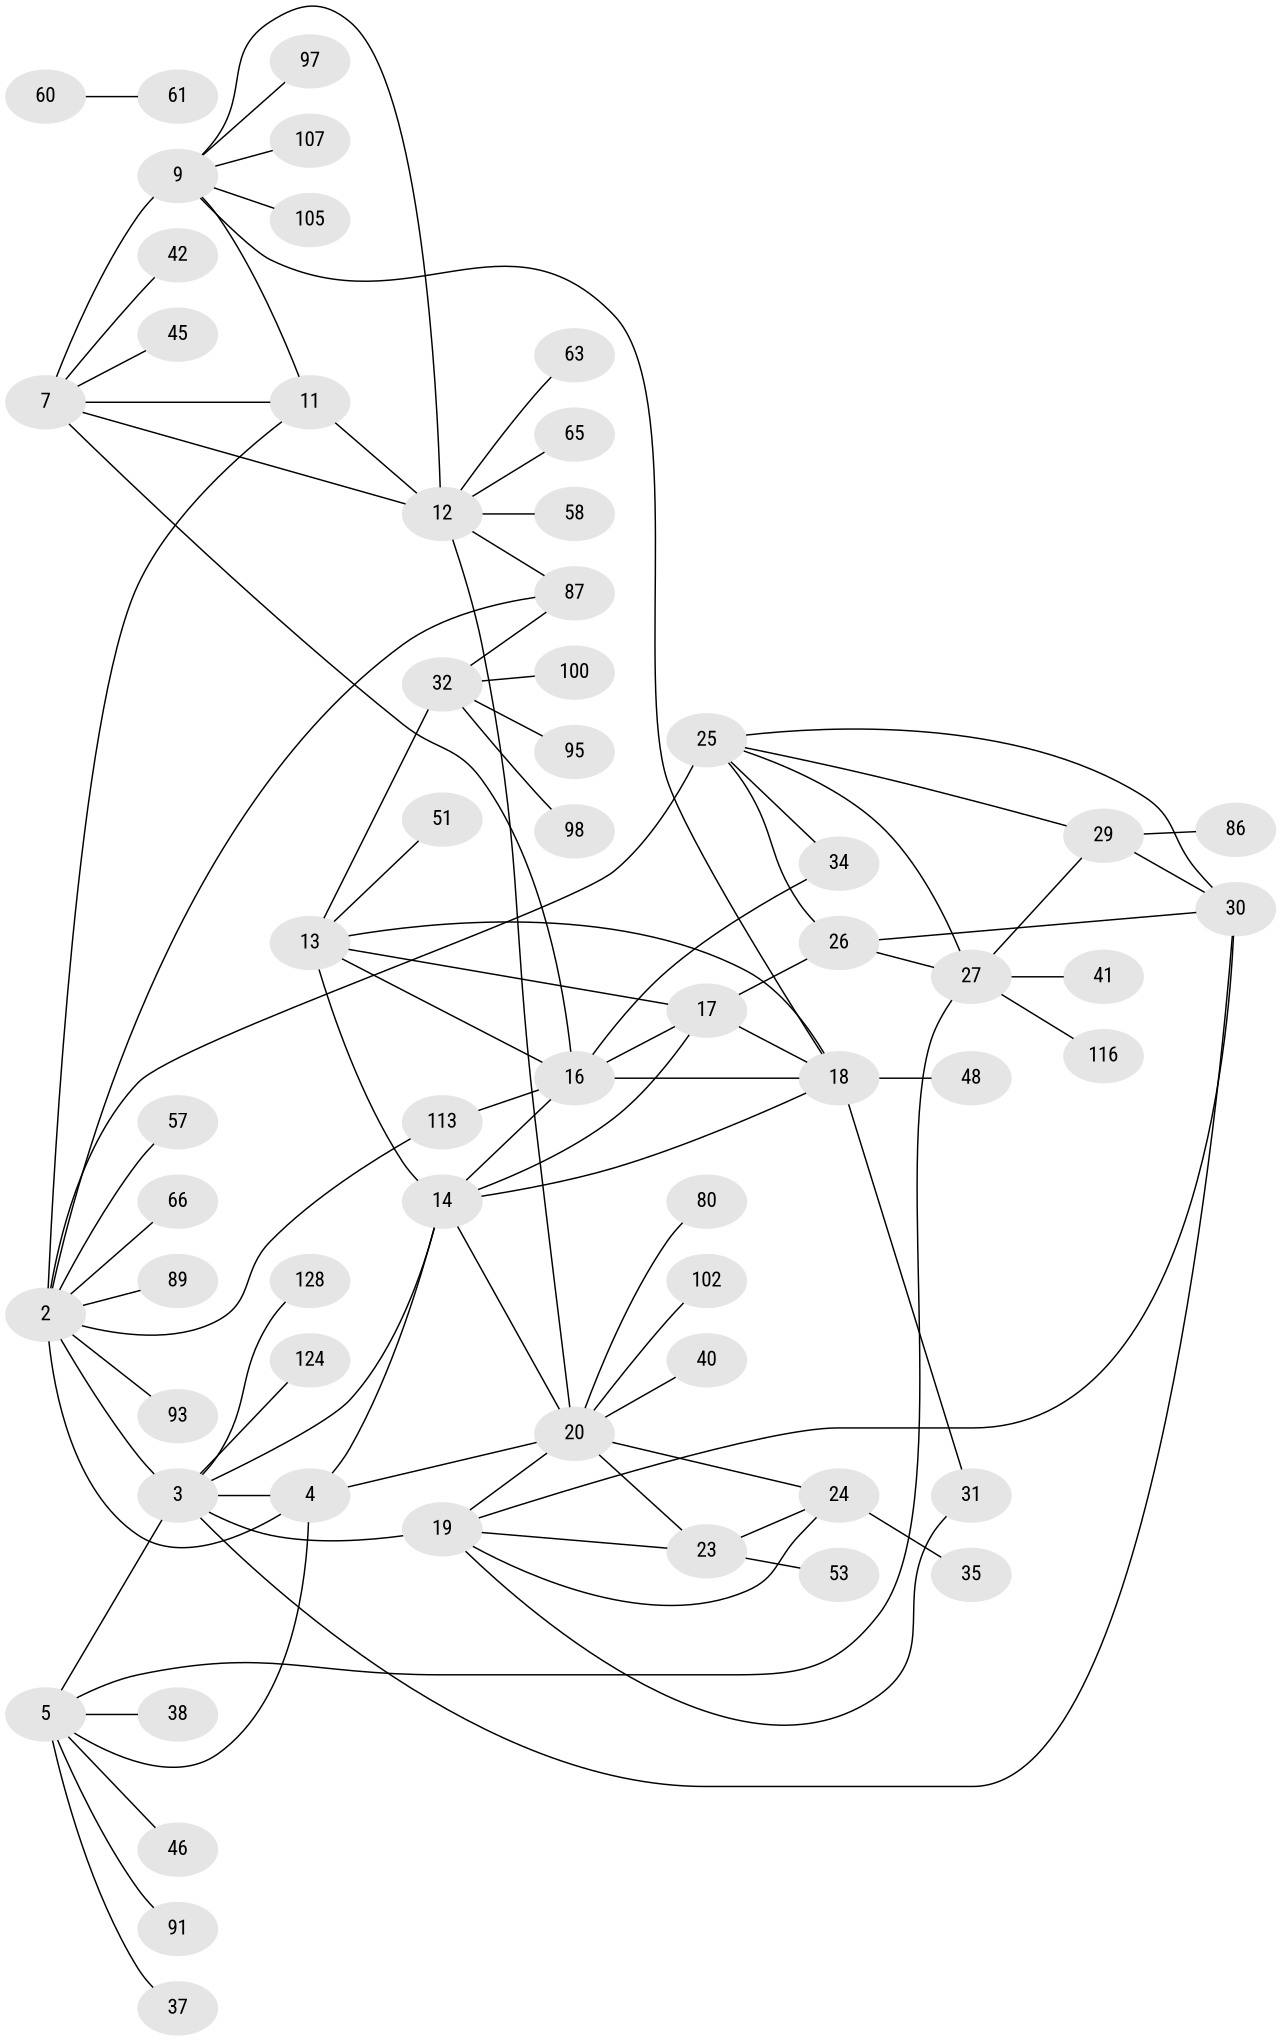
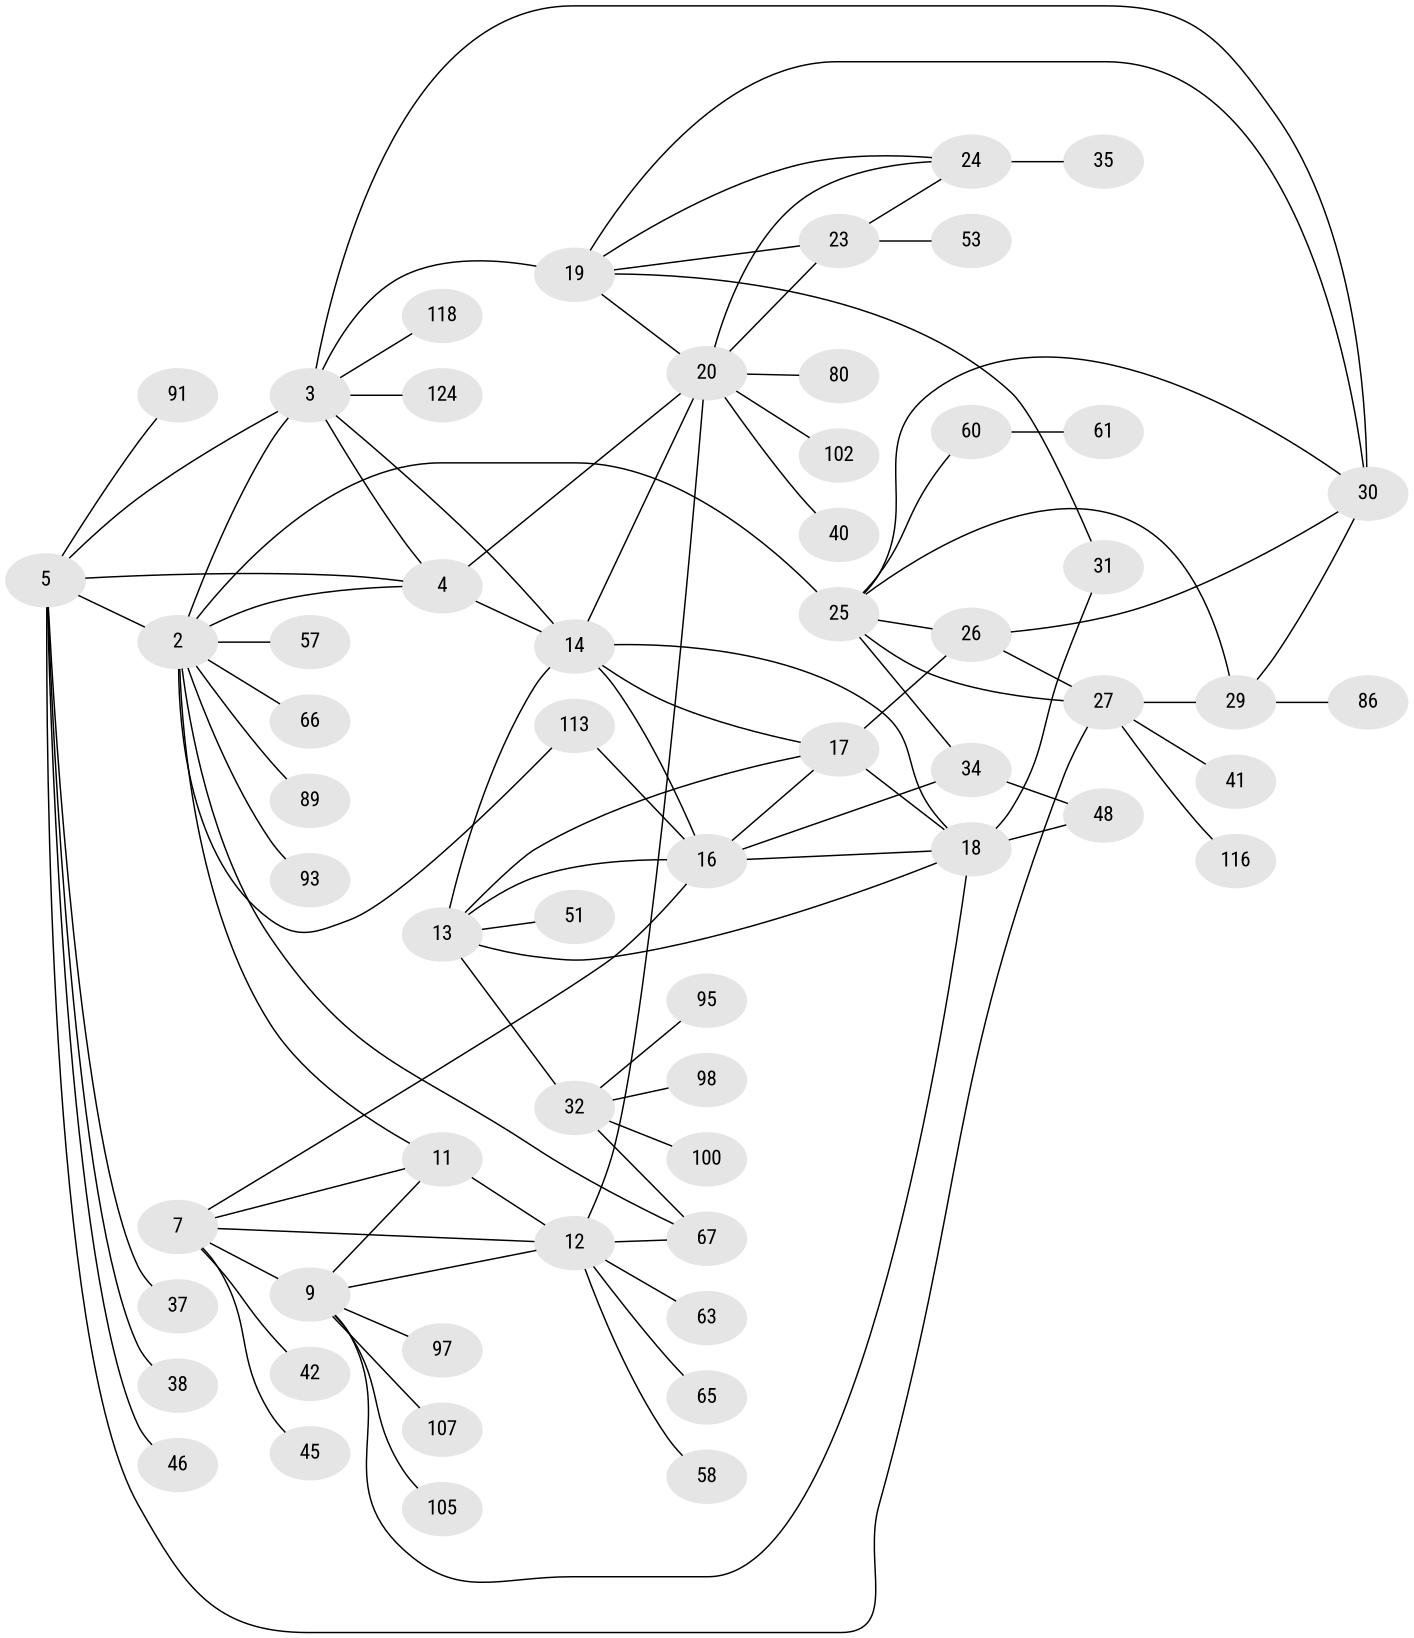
none -> (907, 524)
(575, 593) -> (707, 1239)
none -> (112, 611)
none -> (1037, 793)
(310, 1281) -> (442, 316)
